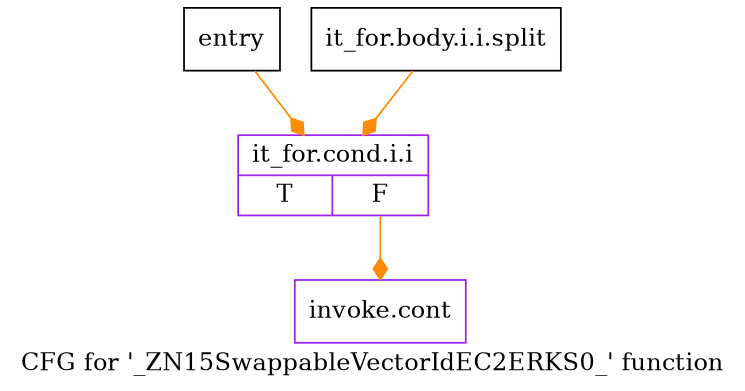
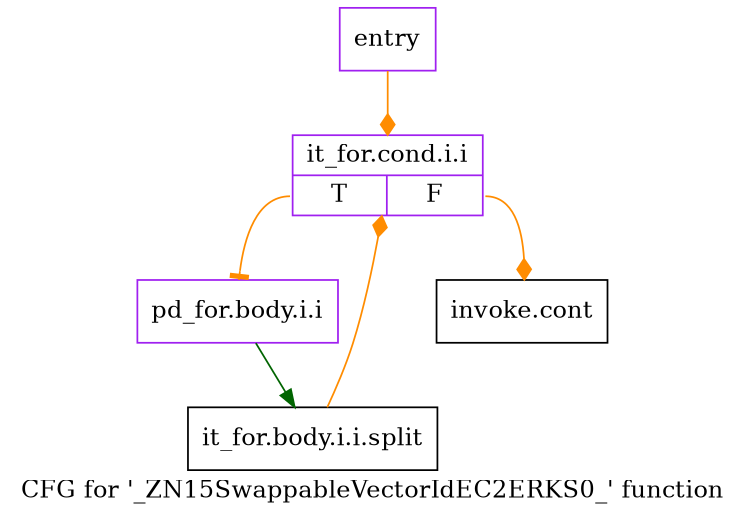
(232, 39) -> (388, 39)
none -> (238, 311)
(380, 311) -> (522, 311)
